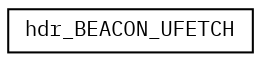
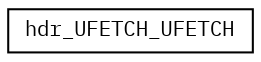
(131, 31) -> (131, 31)
